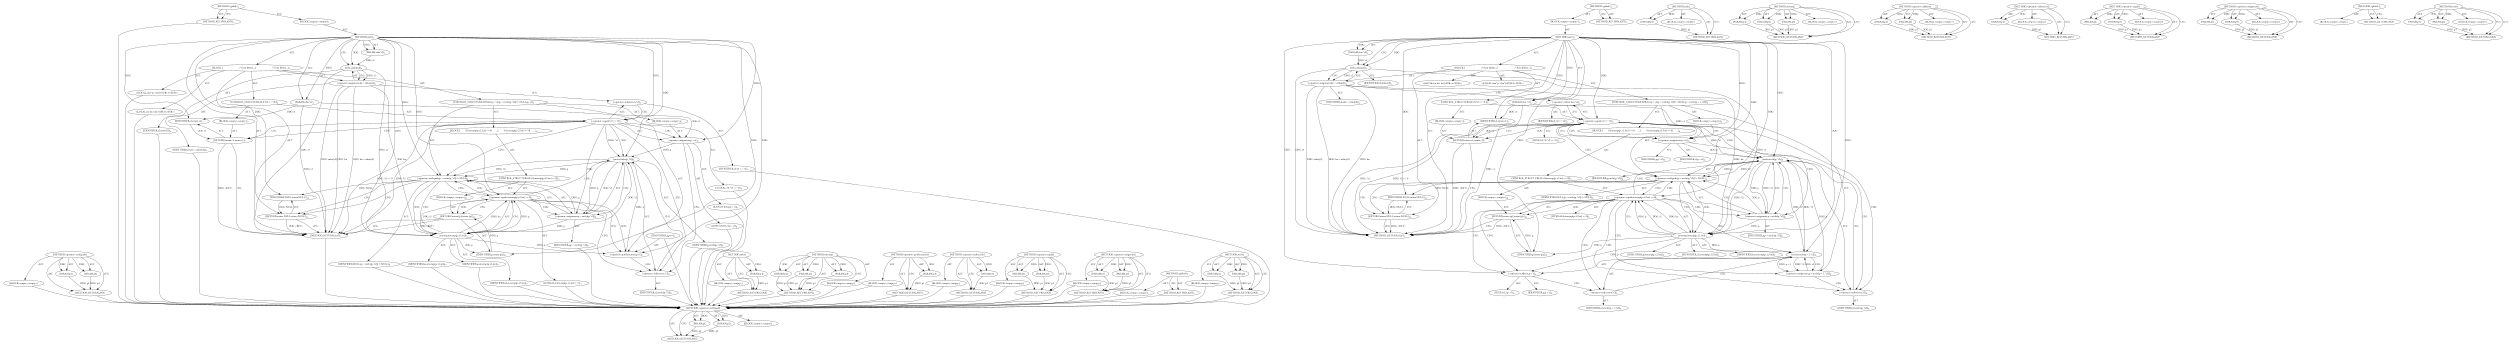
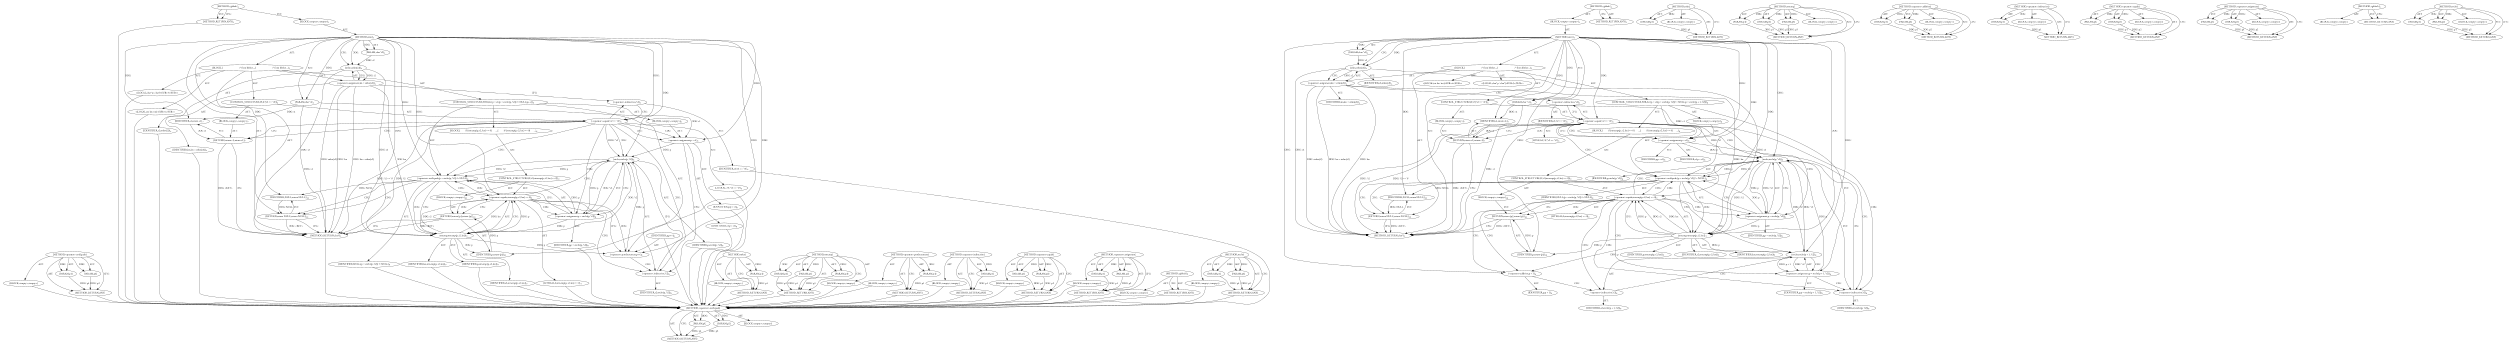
(1616, 260) -> none
(1810, 264) -> (1810, 264)
(1504, 293) -> none
none -> (1803, 293)
